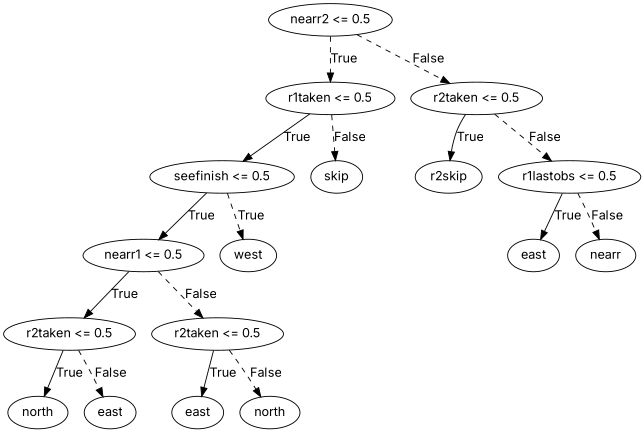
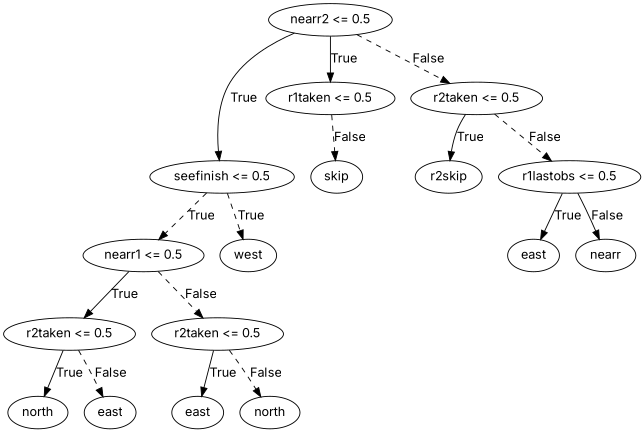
(330, 55) -> (330, 55)
(280, 135) -> (233, 78)
(587, 212) -> (587, 212)
(186, 213) -> (186, 213)
